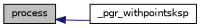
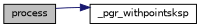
(78, 20) -> (68, 8)
